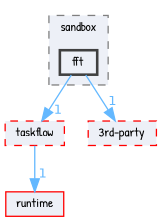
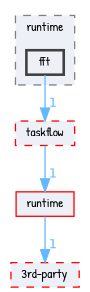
(79, 28) -> (45, 28)
(97, 93) -> (45, 233)
